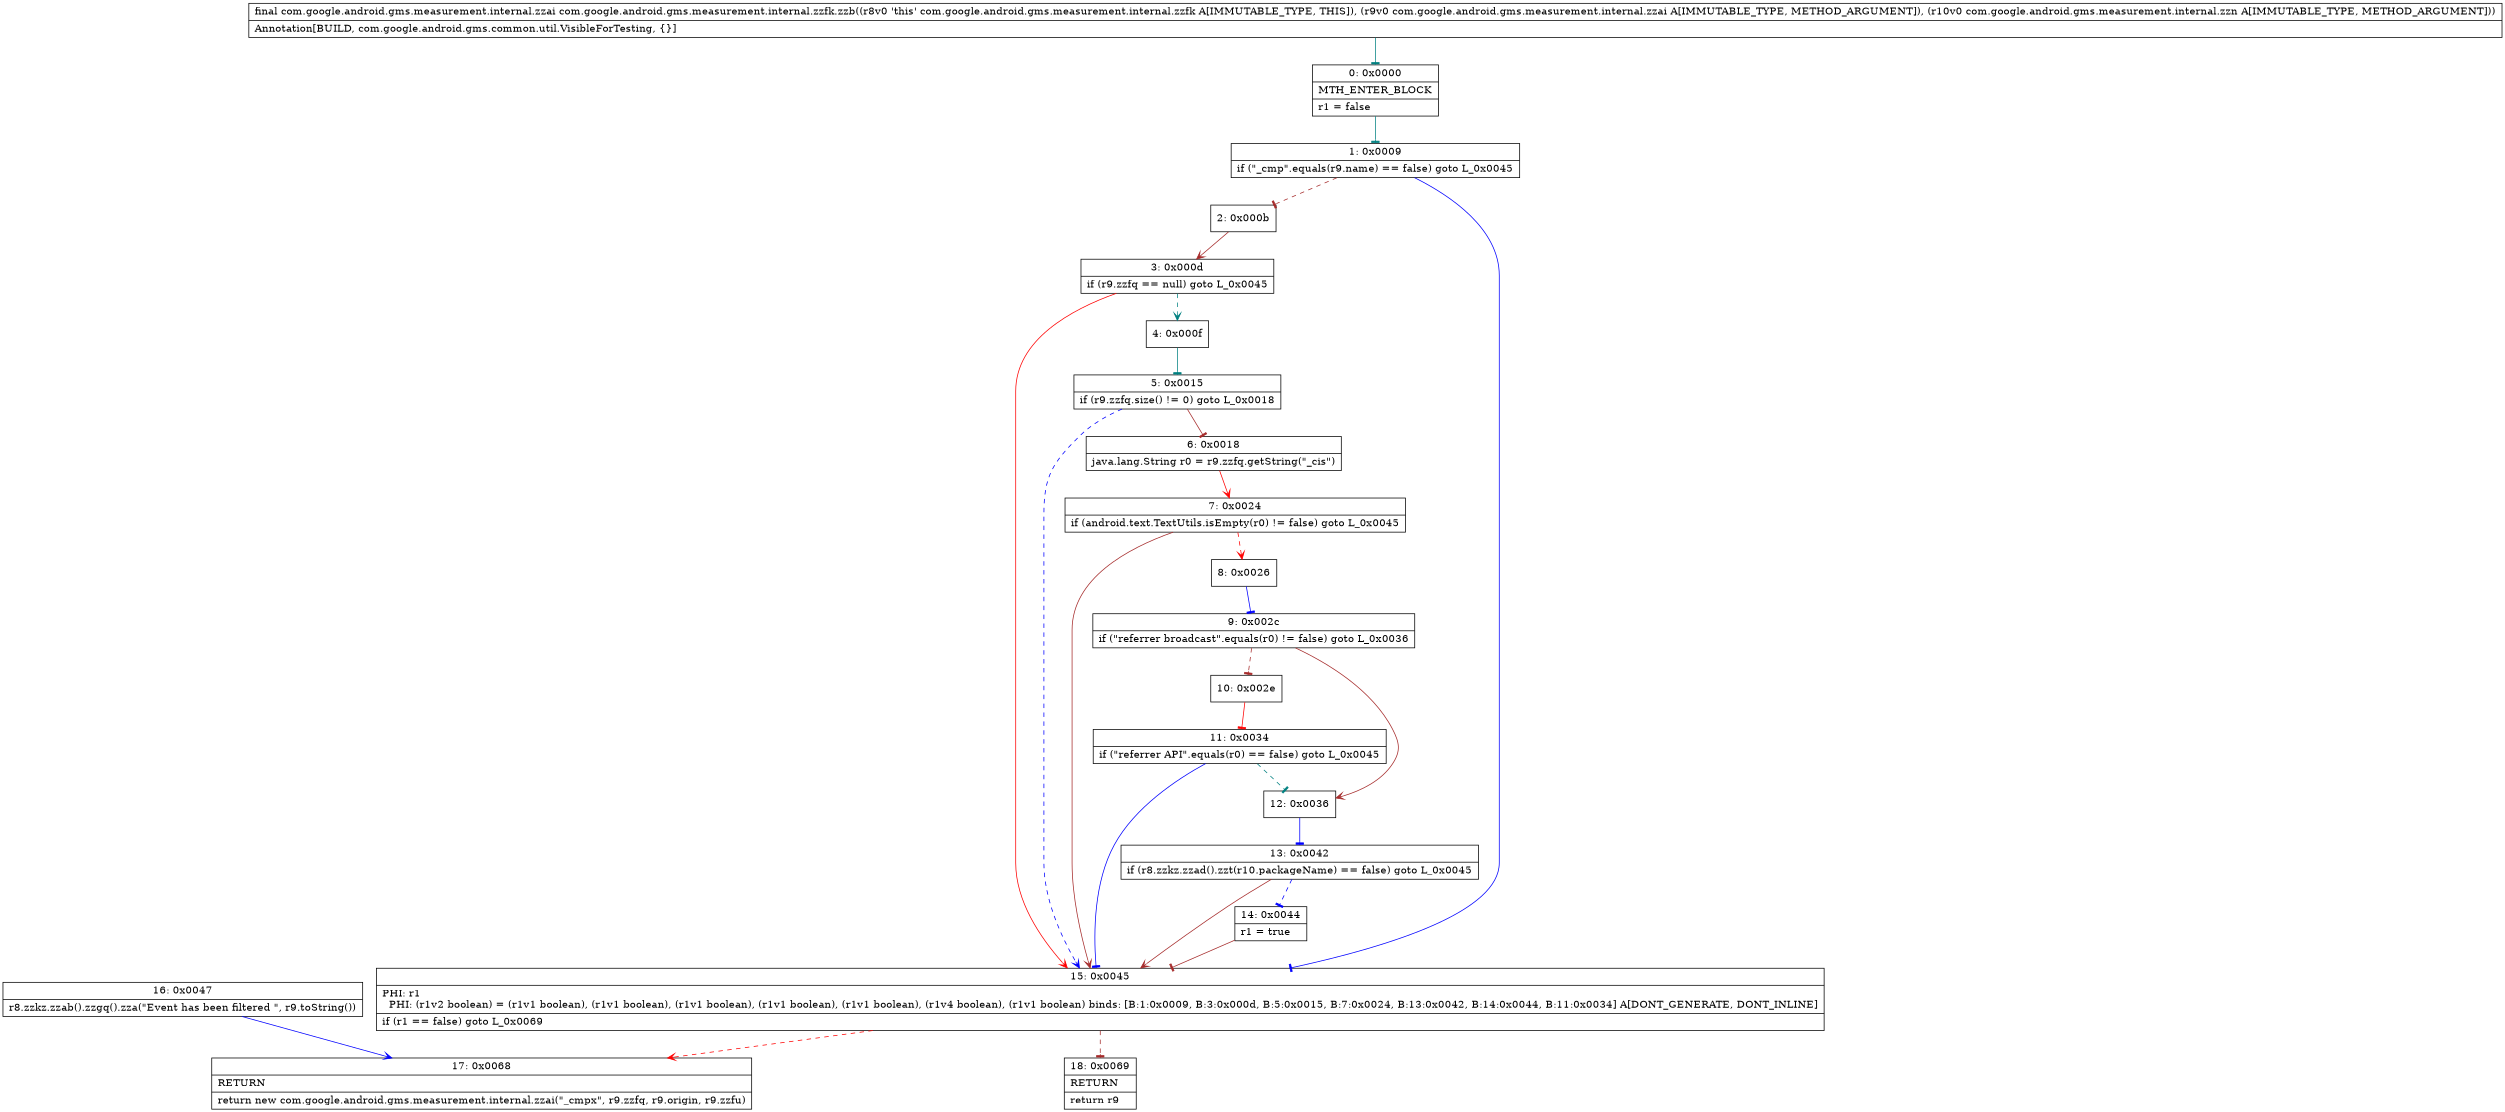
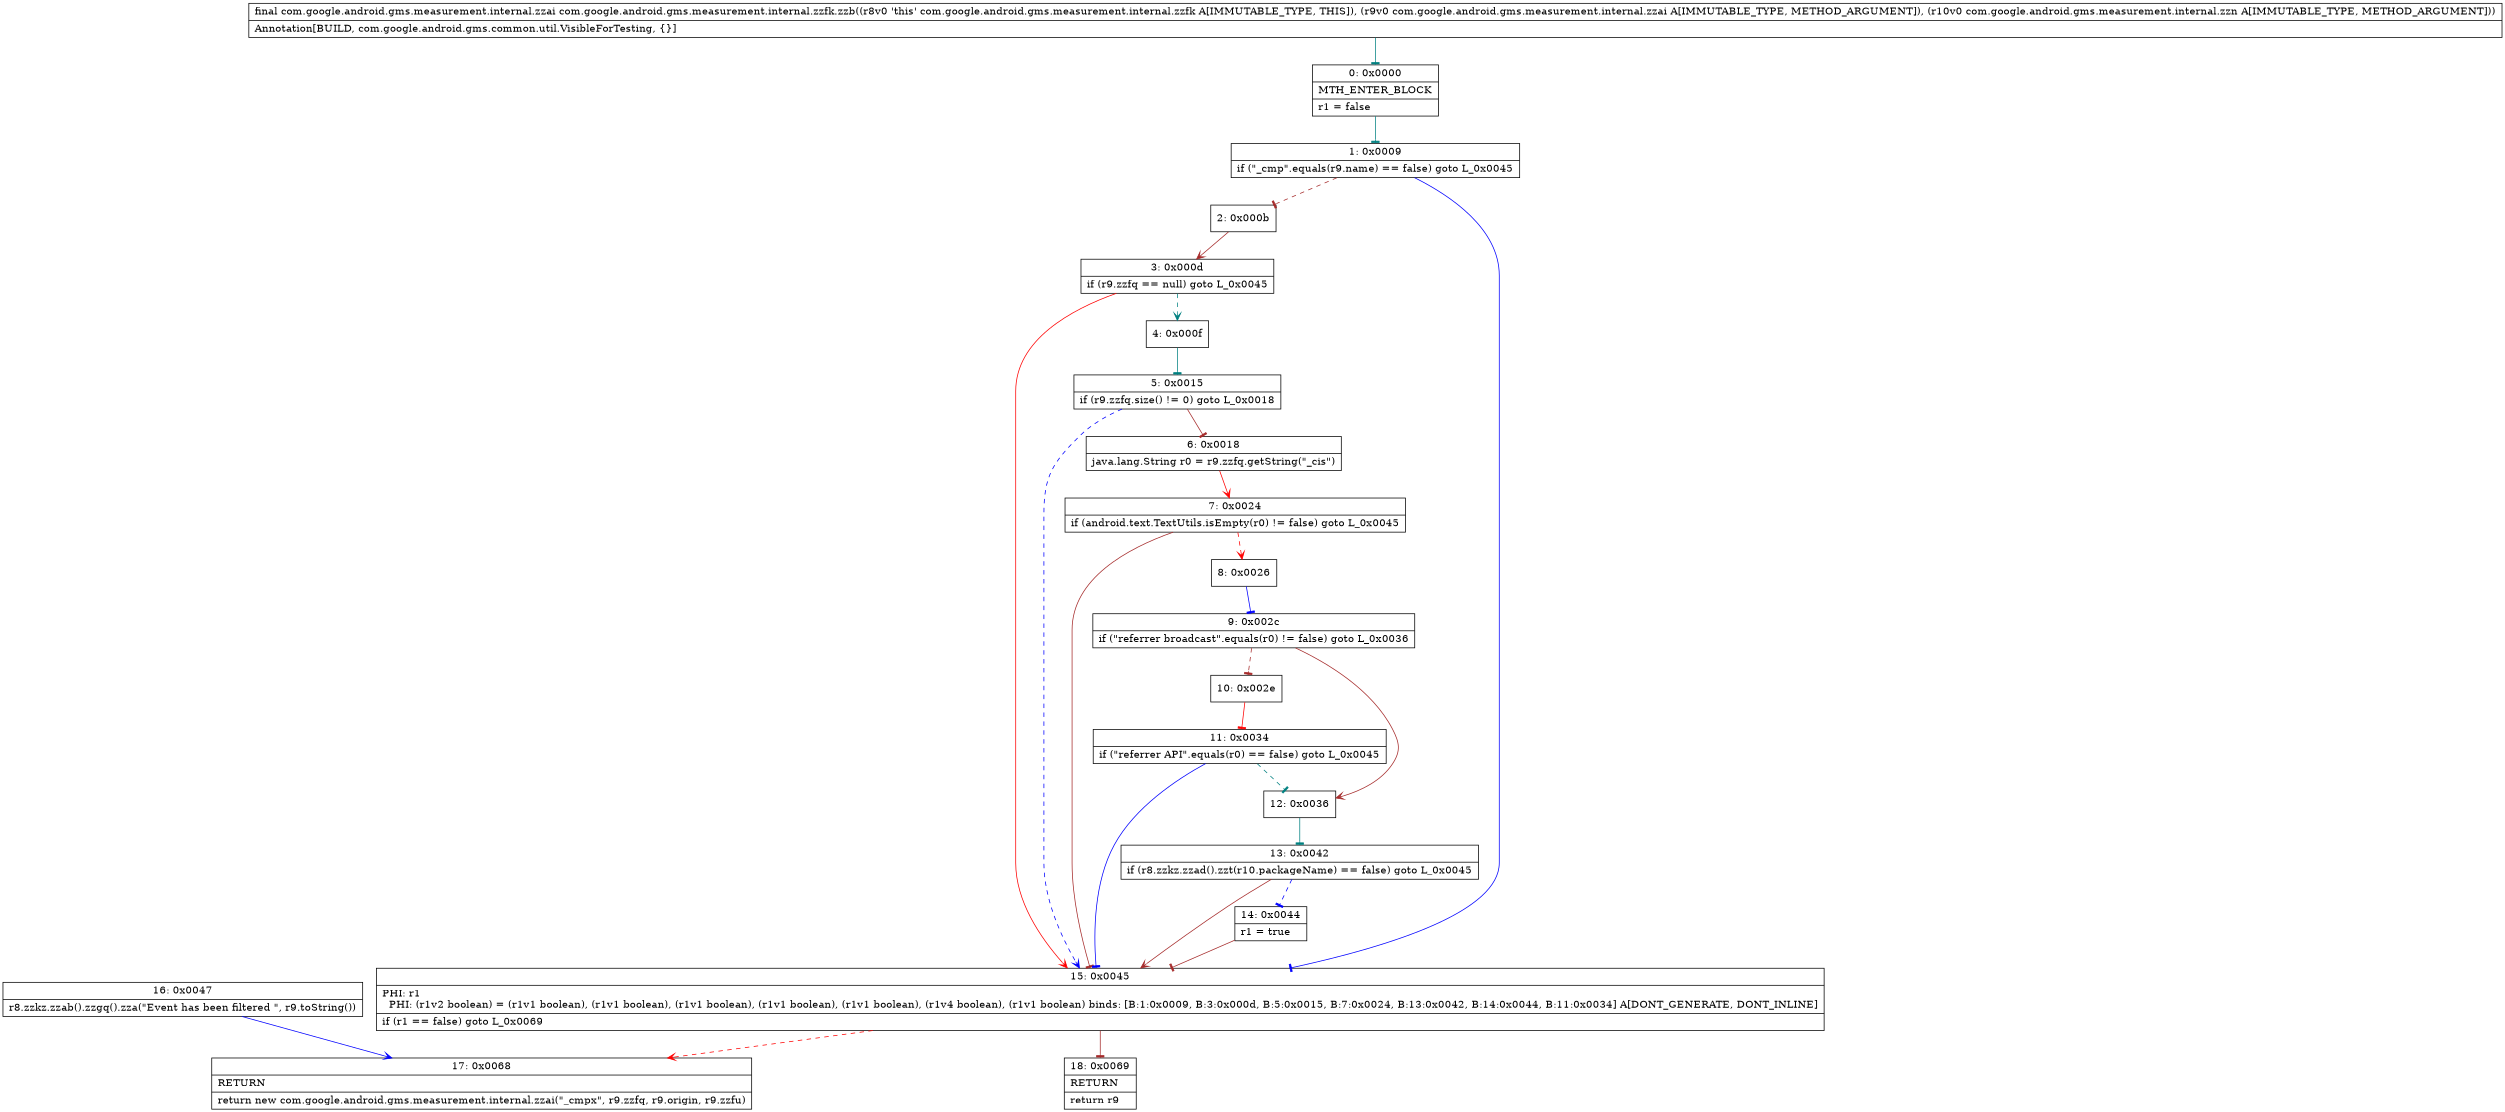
(1072, 721) -> (1072, 723)
(1300, 830) -> (1300, 830)
(1100, 1042) -> (1100, 1042)
